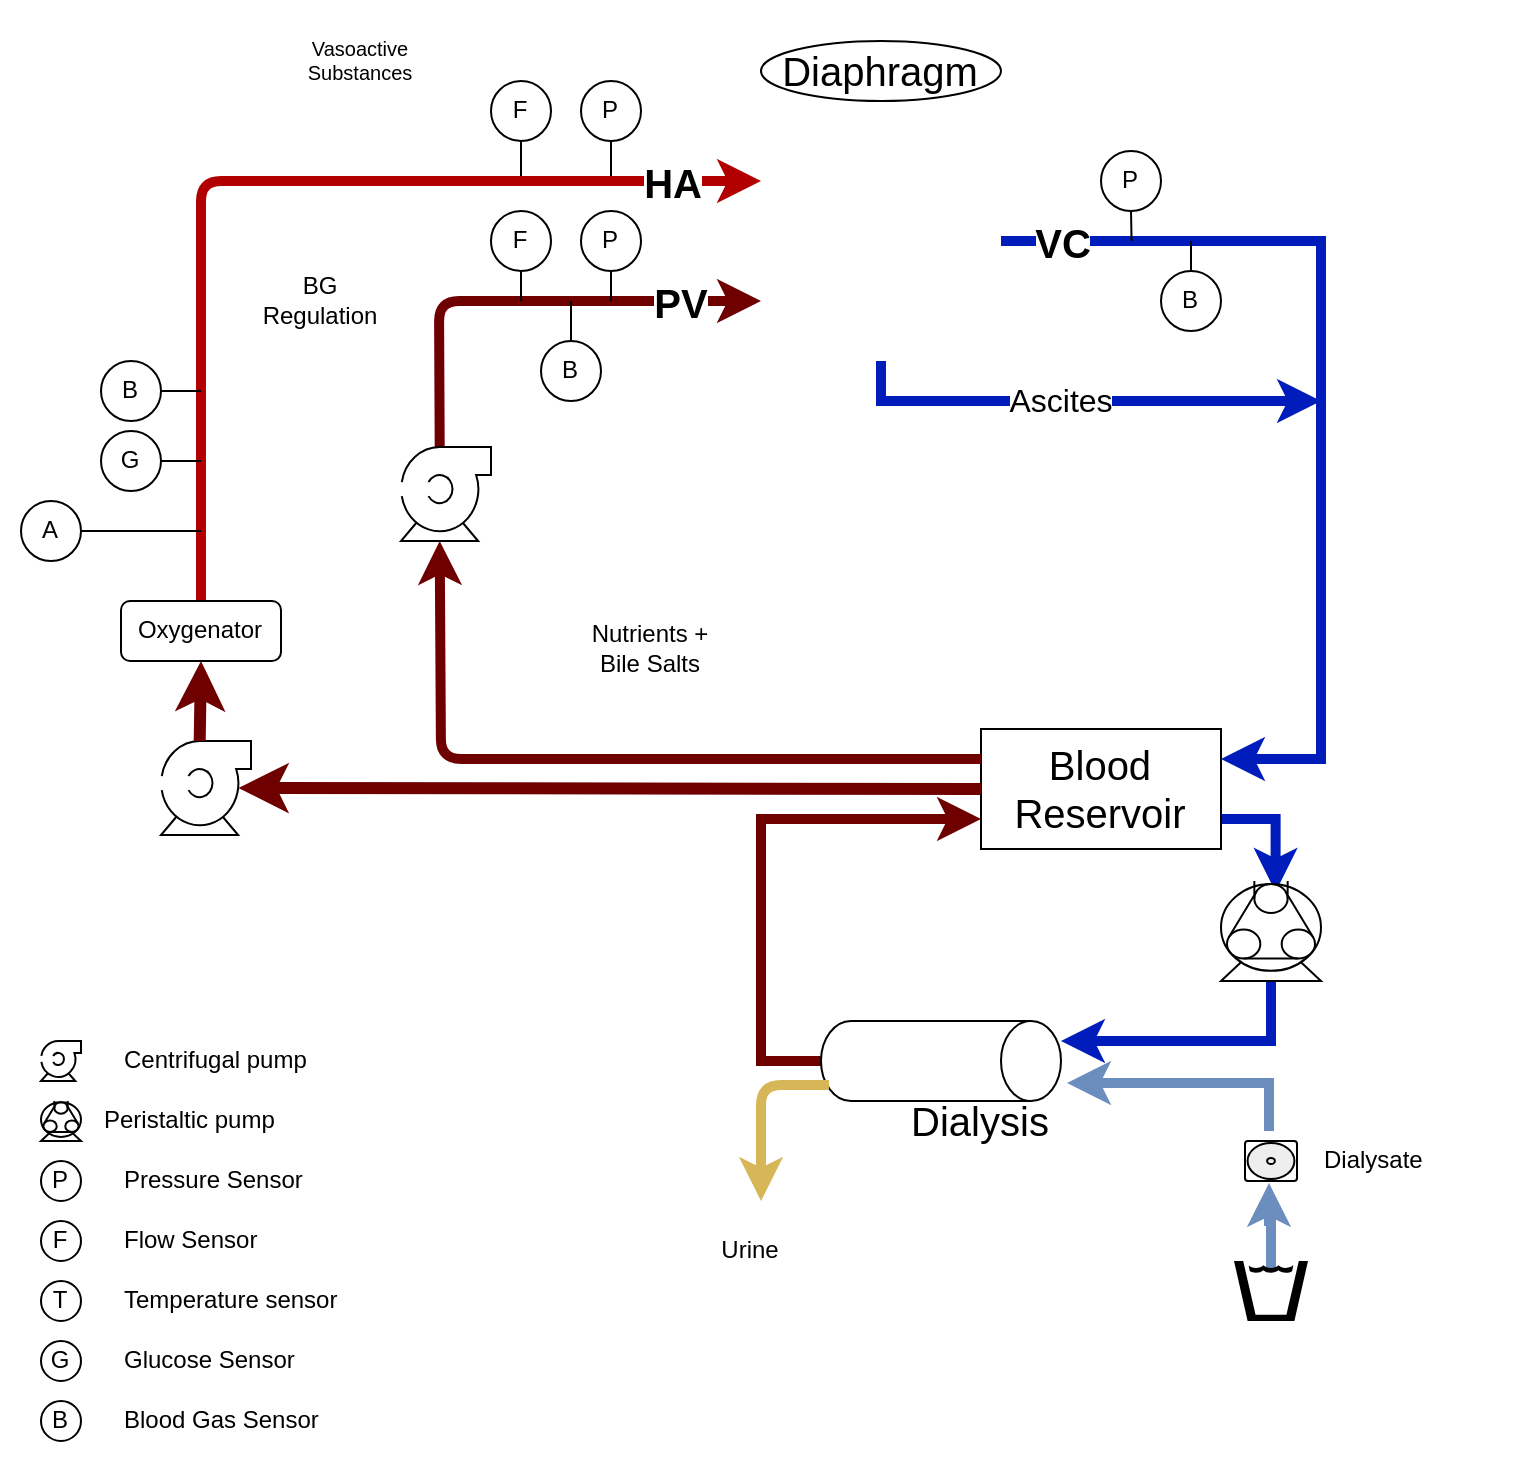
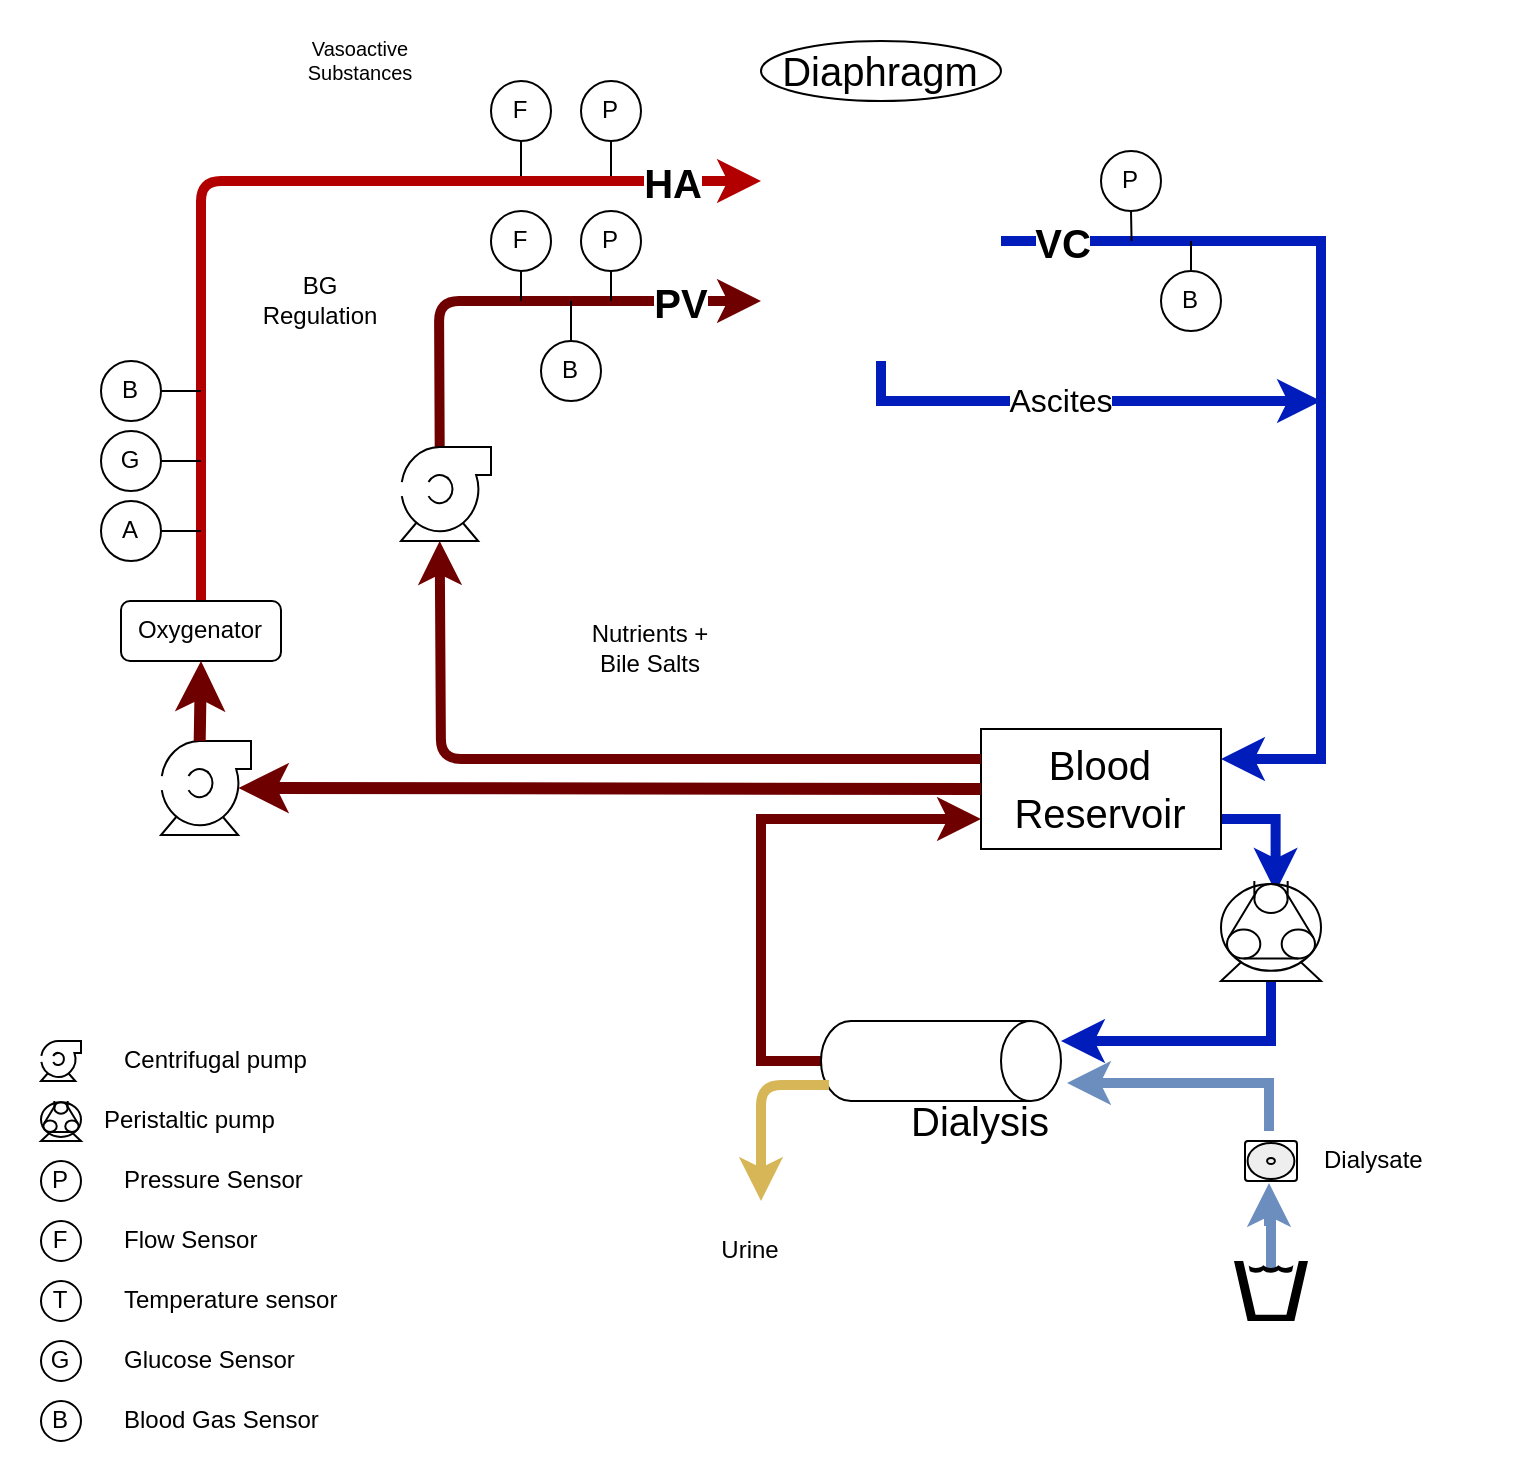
(51, 531) -> (131, 531)
